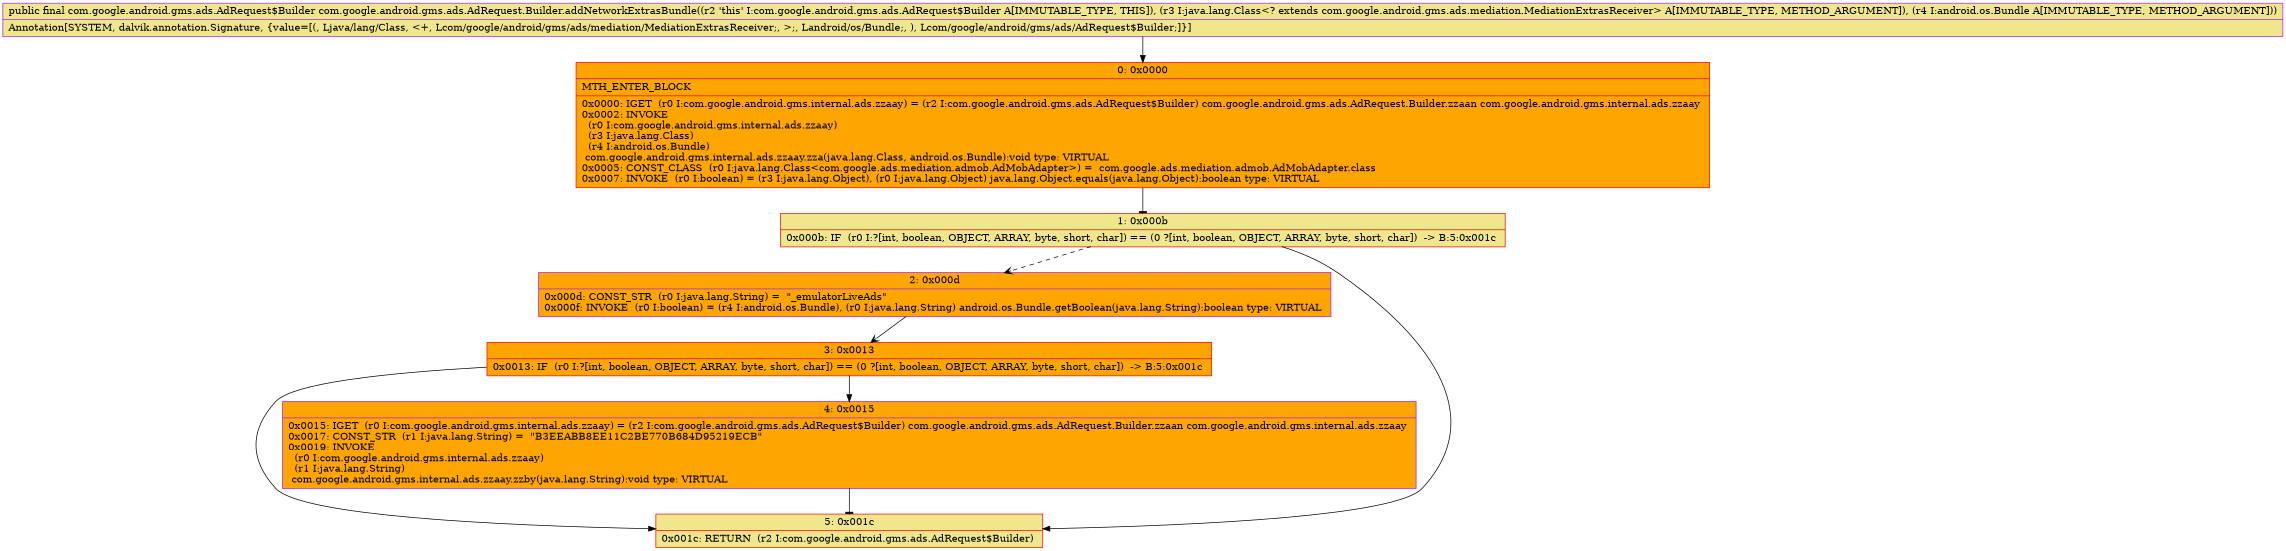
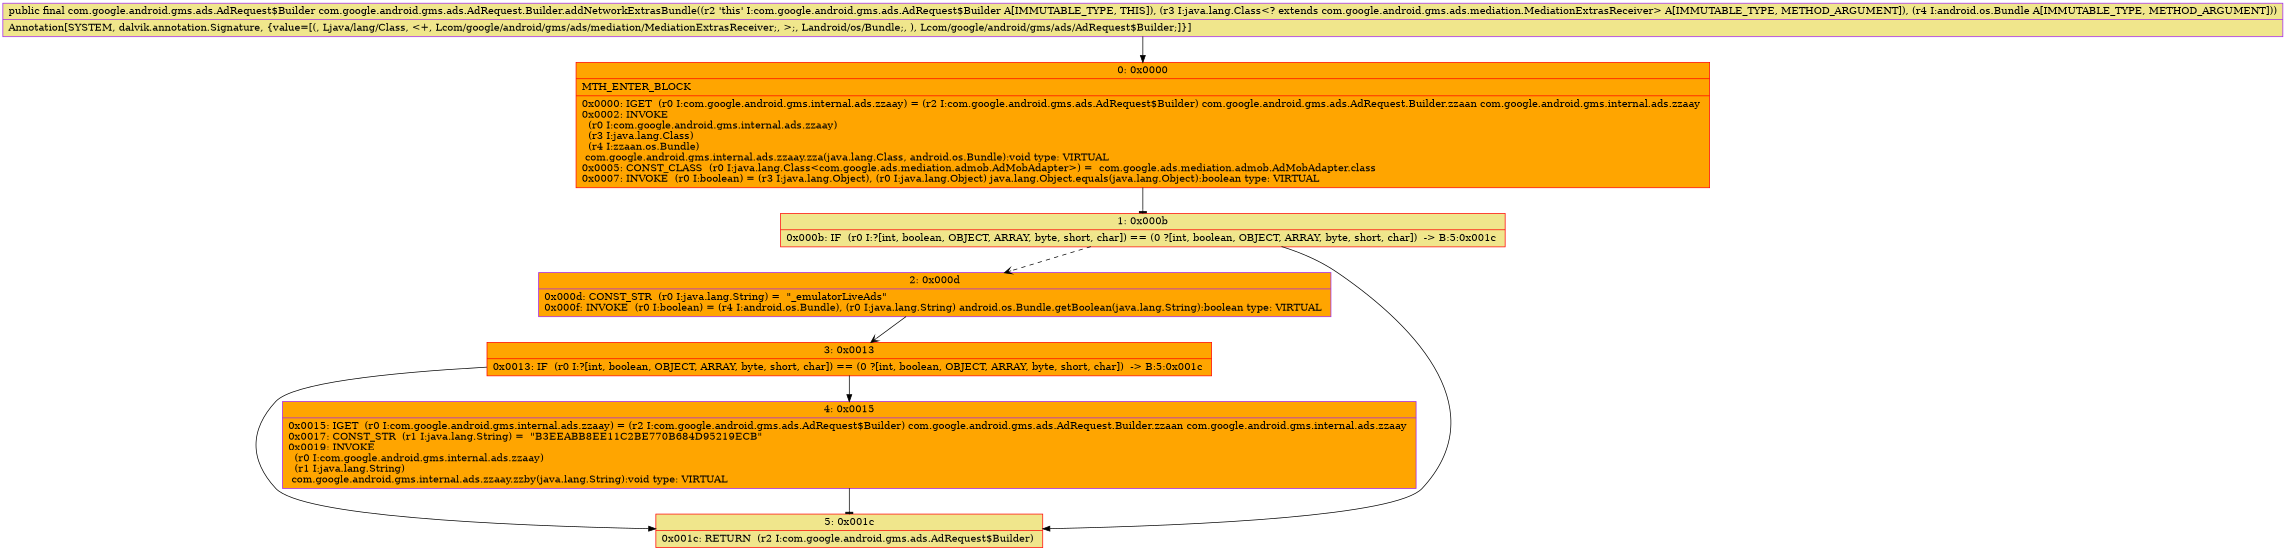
(646, 147) -> (641, 147)
